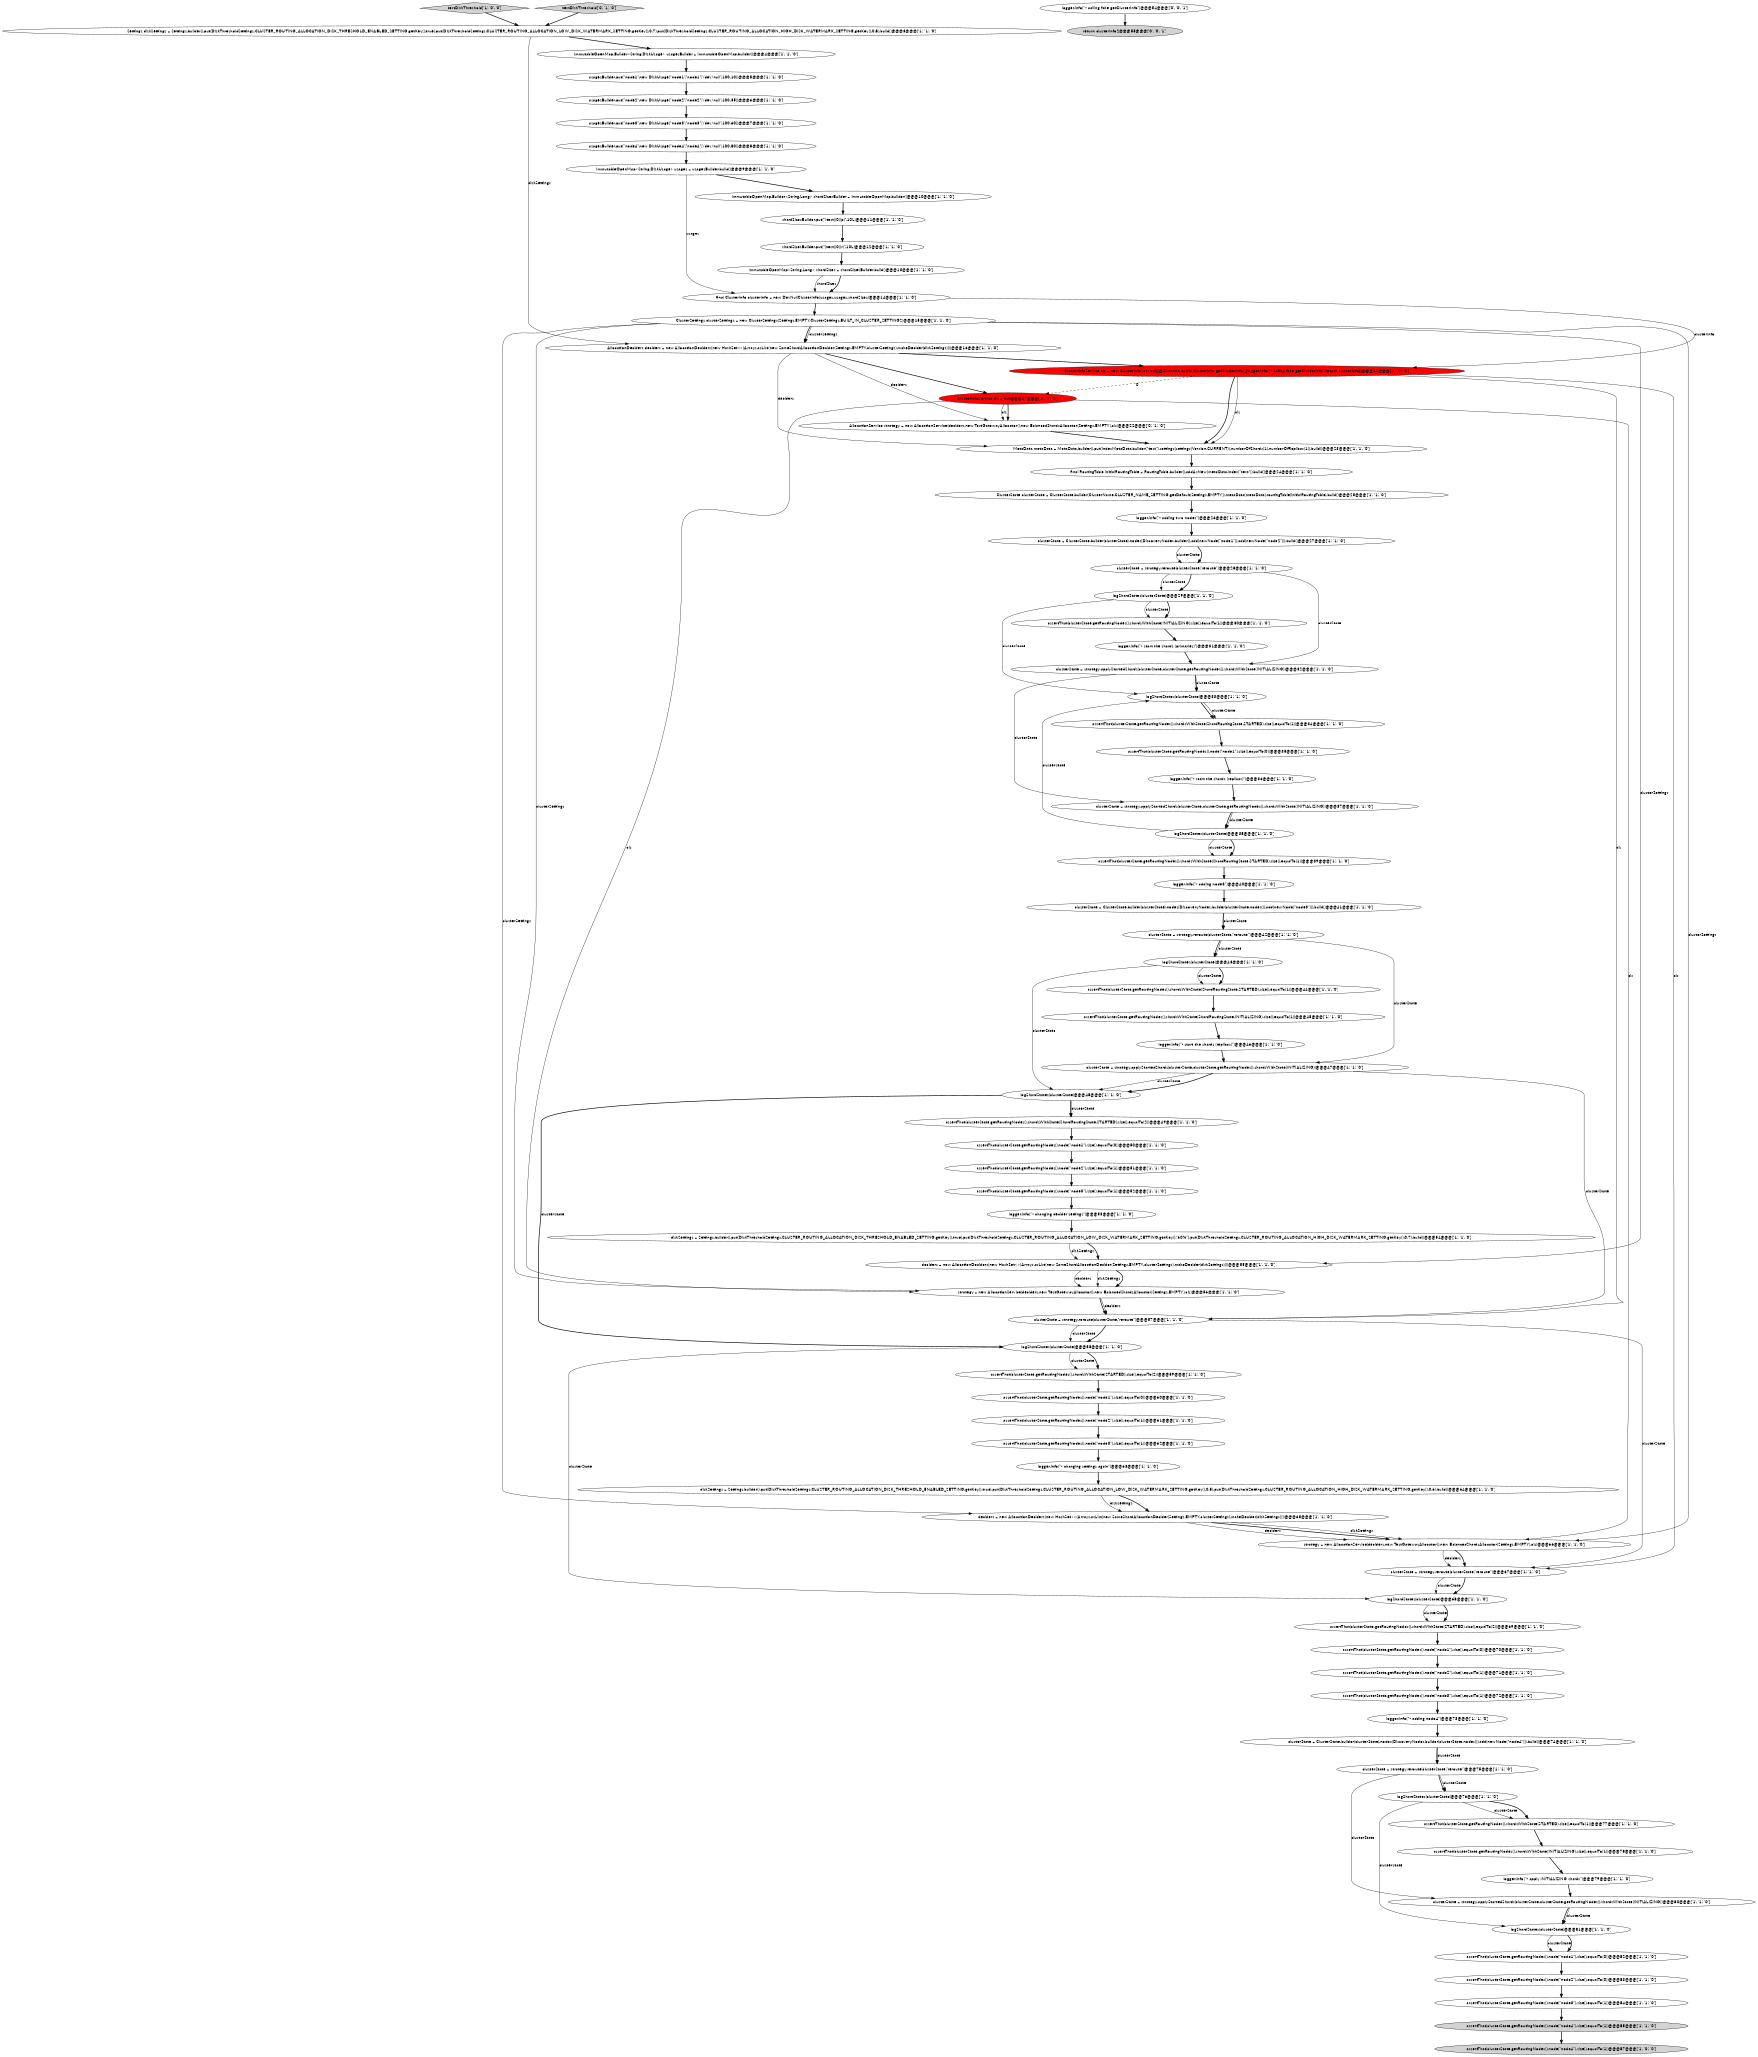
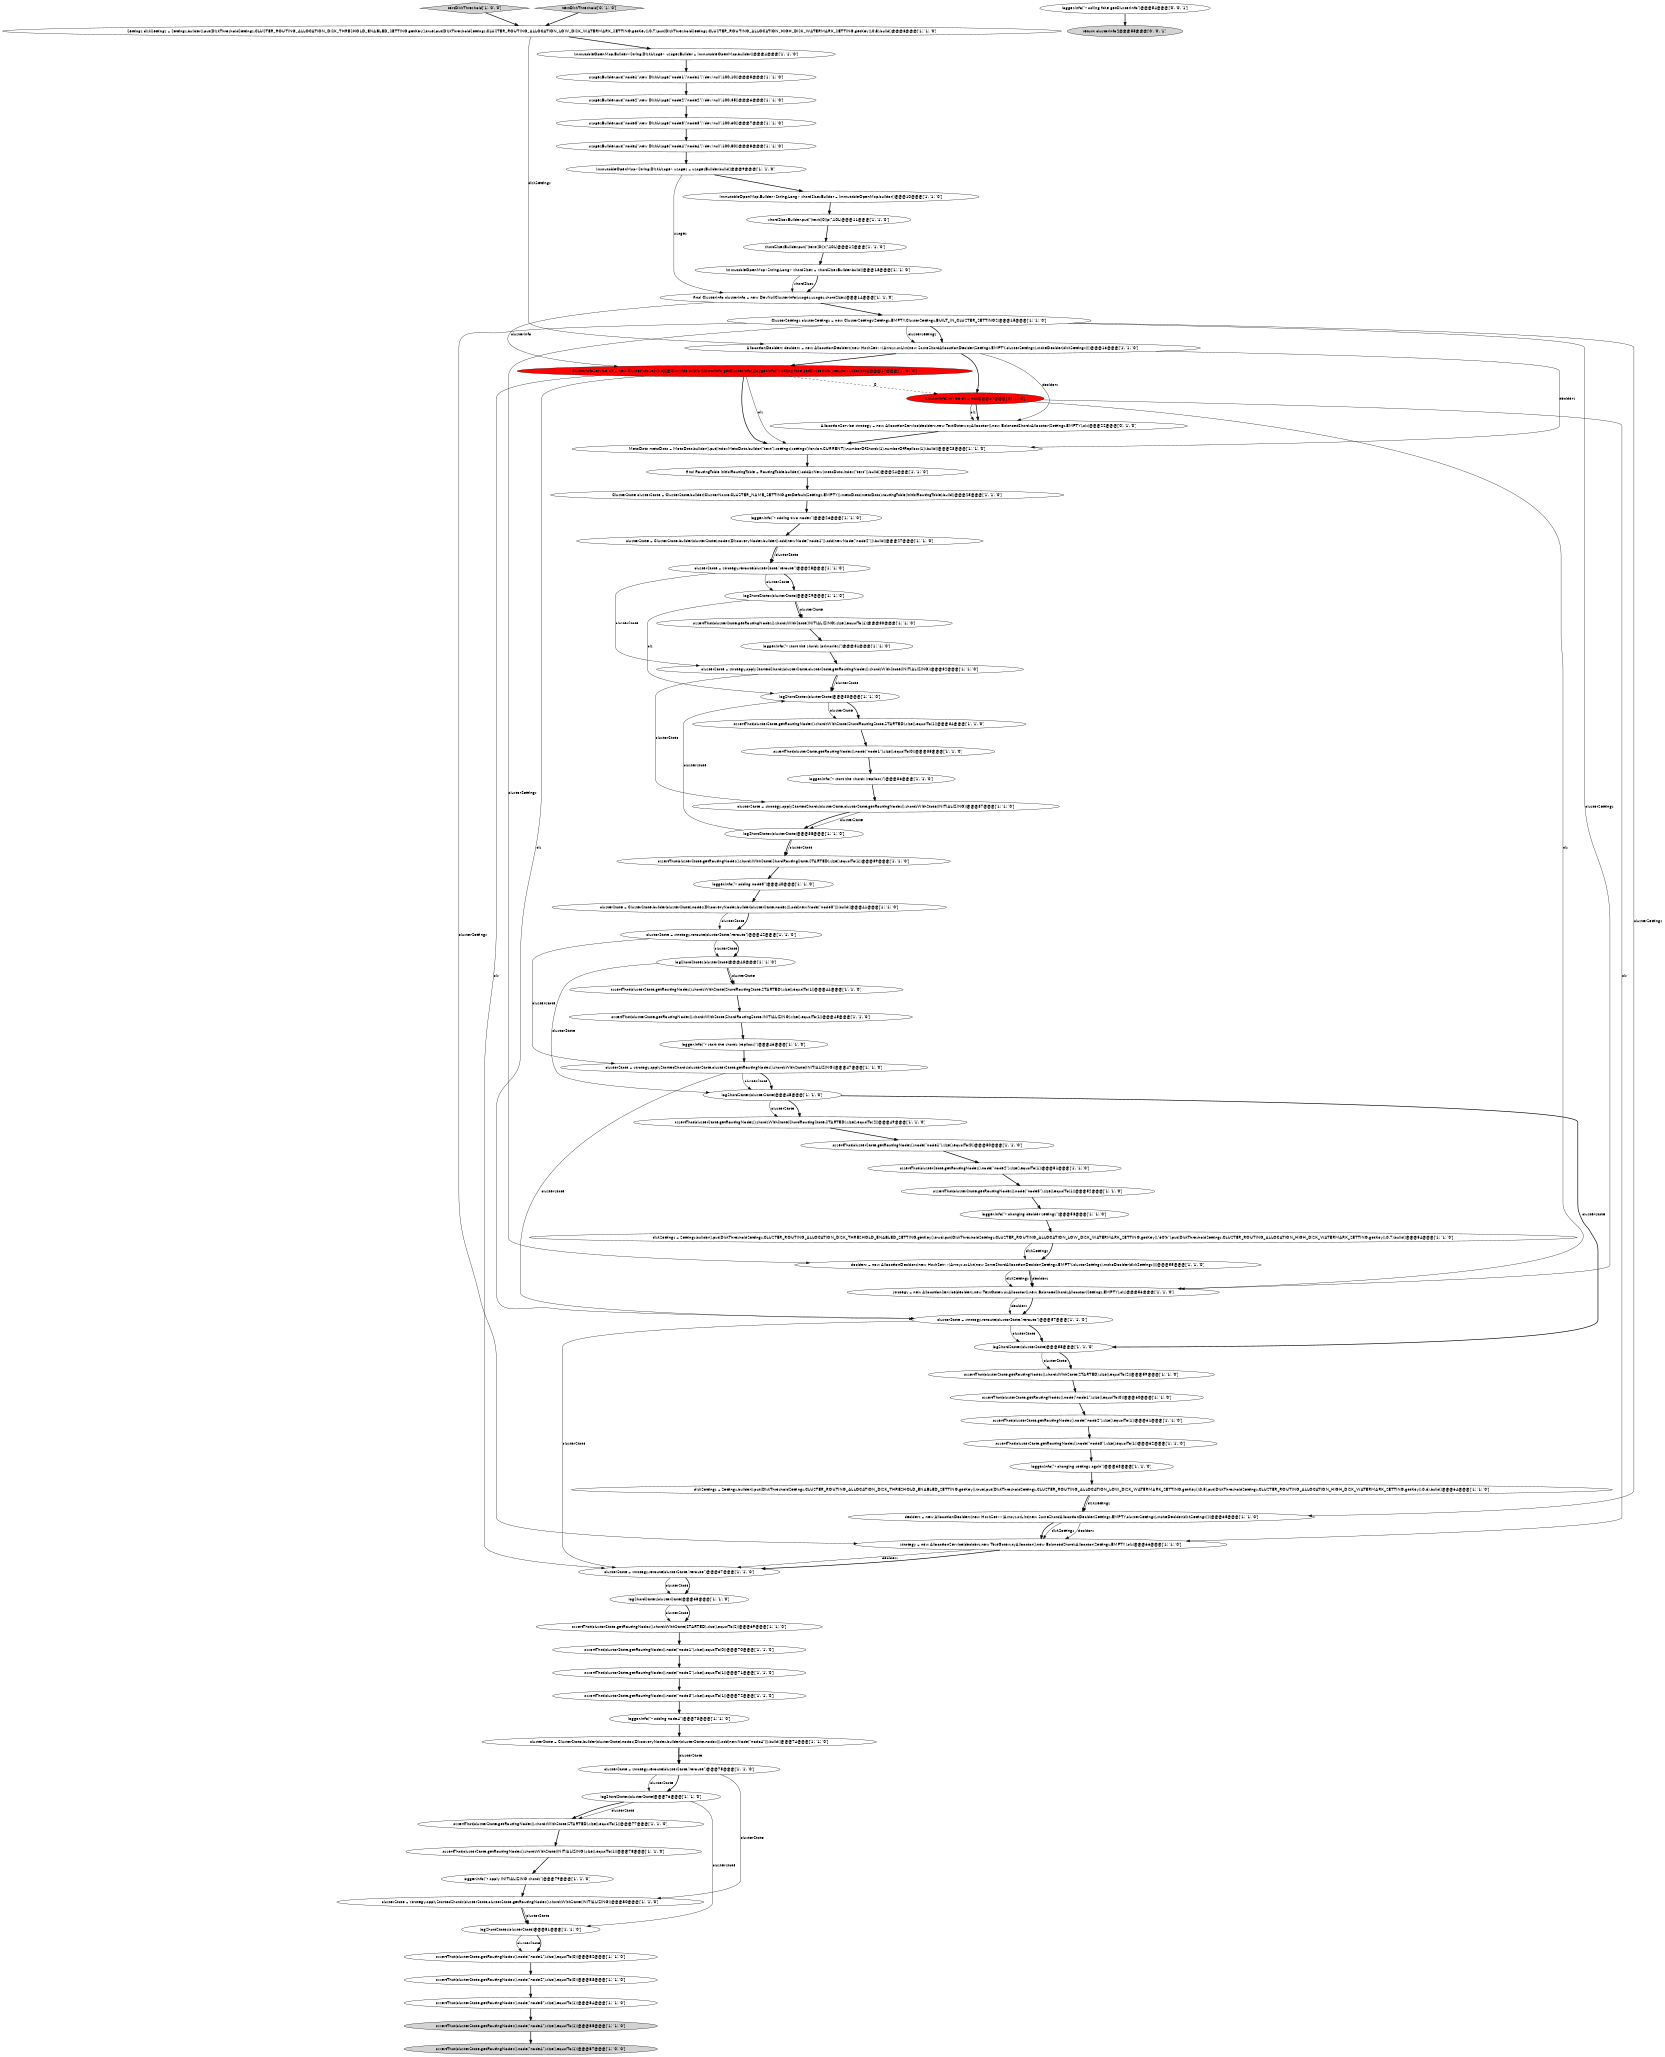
(1014, 646) -> (650, 646)
(649, 1583) -> none
